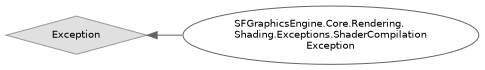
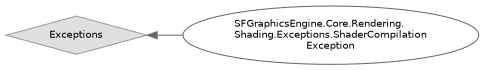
(76, 35) -> (76, 35)
